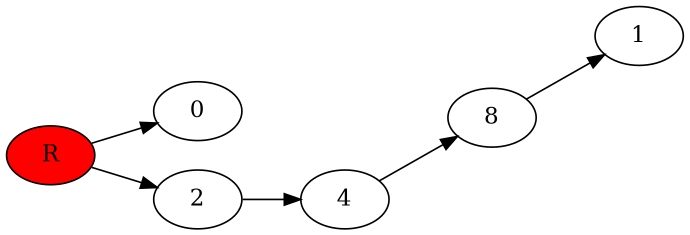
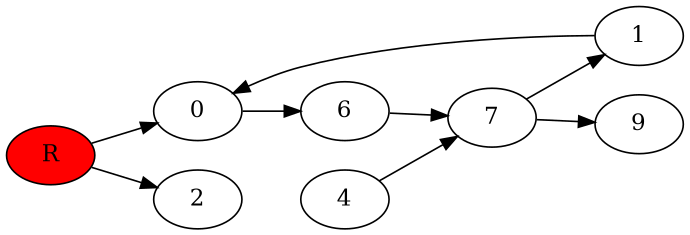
none -> (419, 46)
none -> (345, 111)
(492, 118) -> (492, 118)
none -> (639, 124)
(263, 199) -> none
